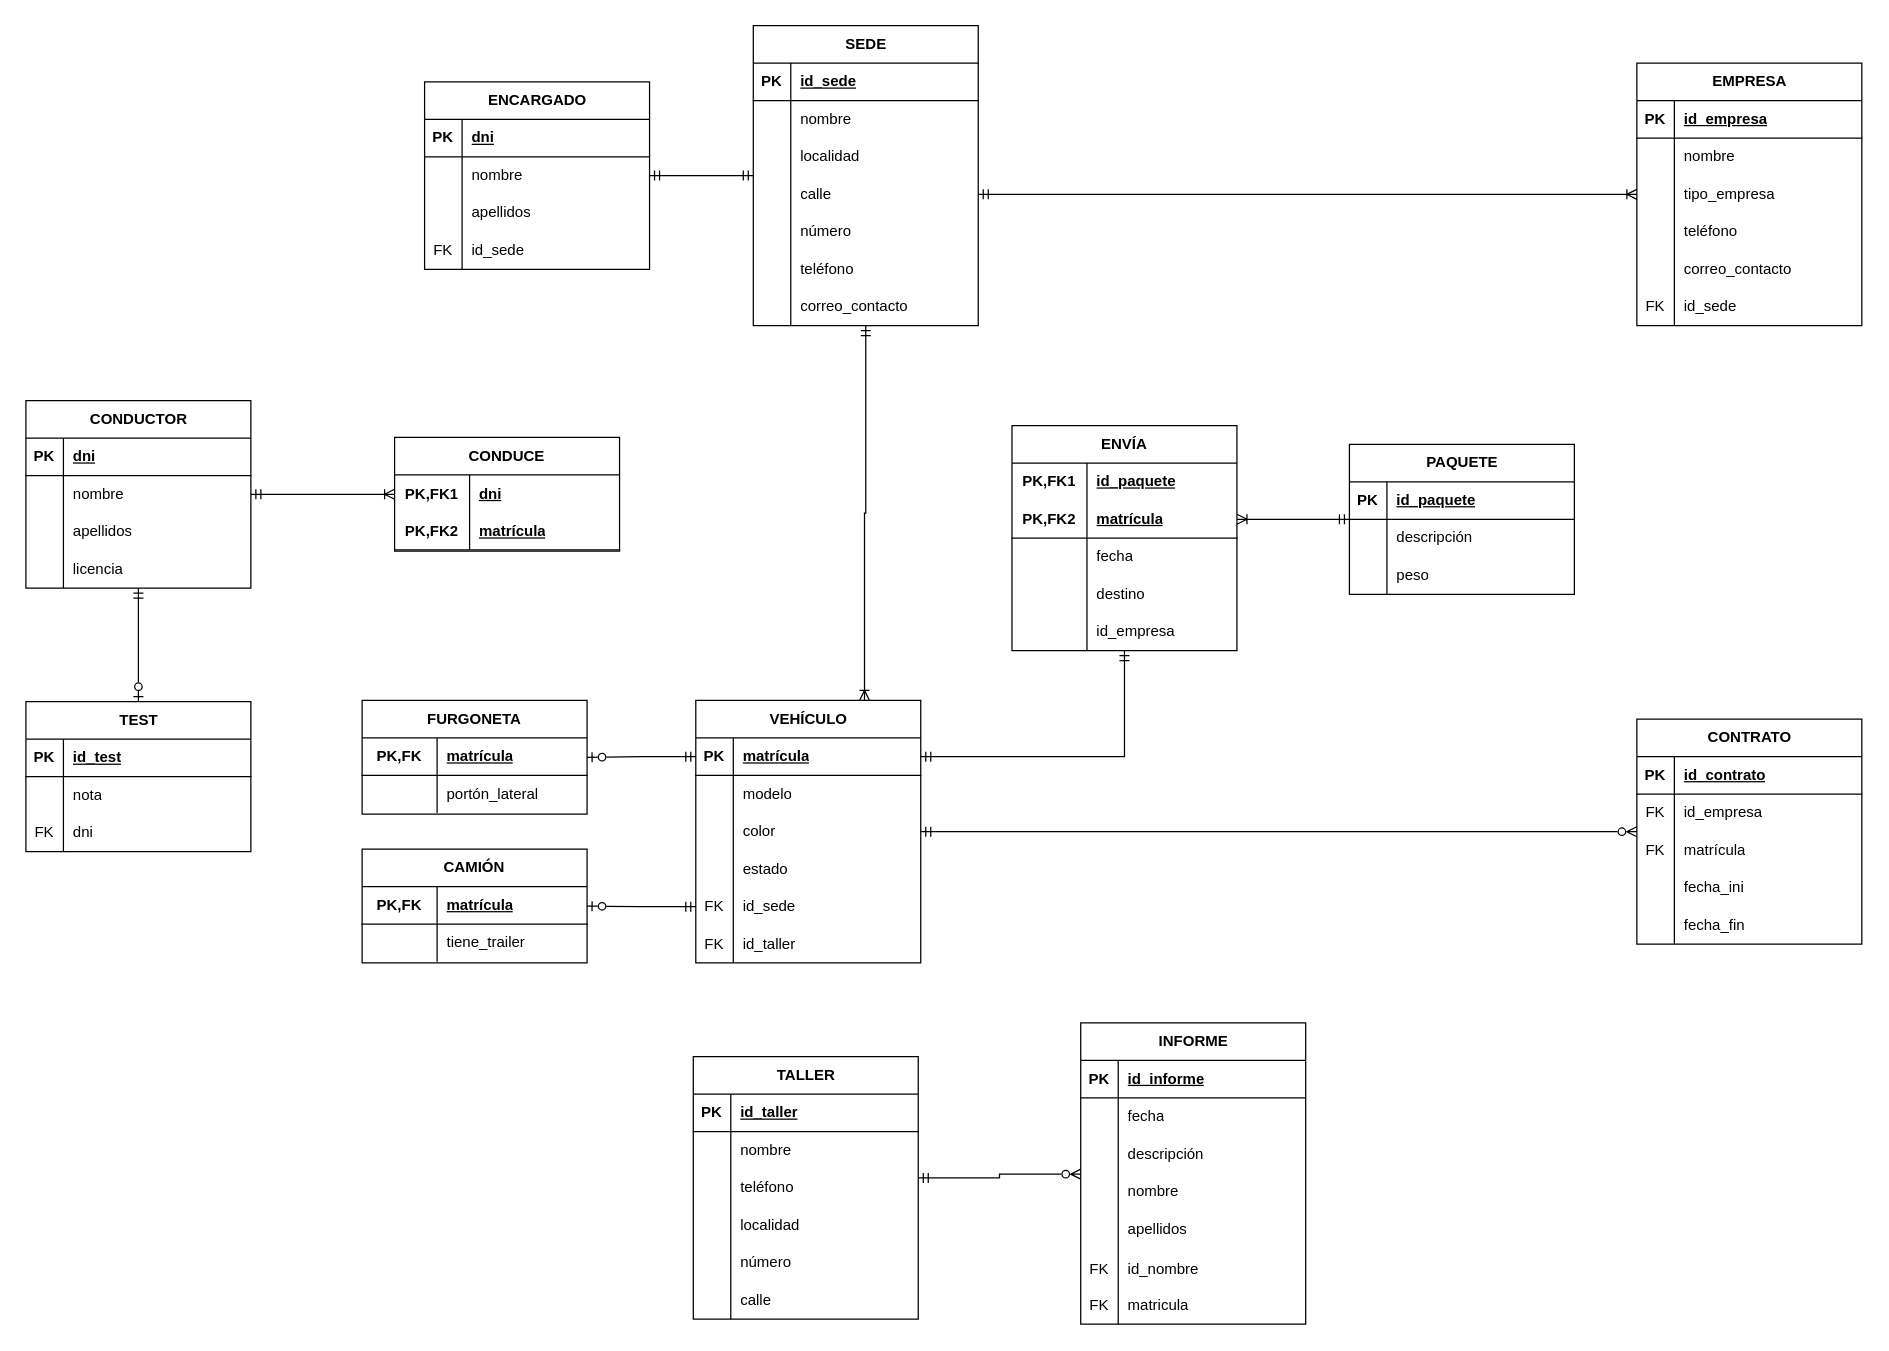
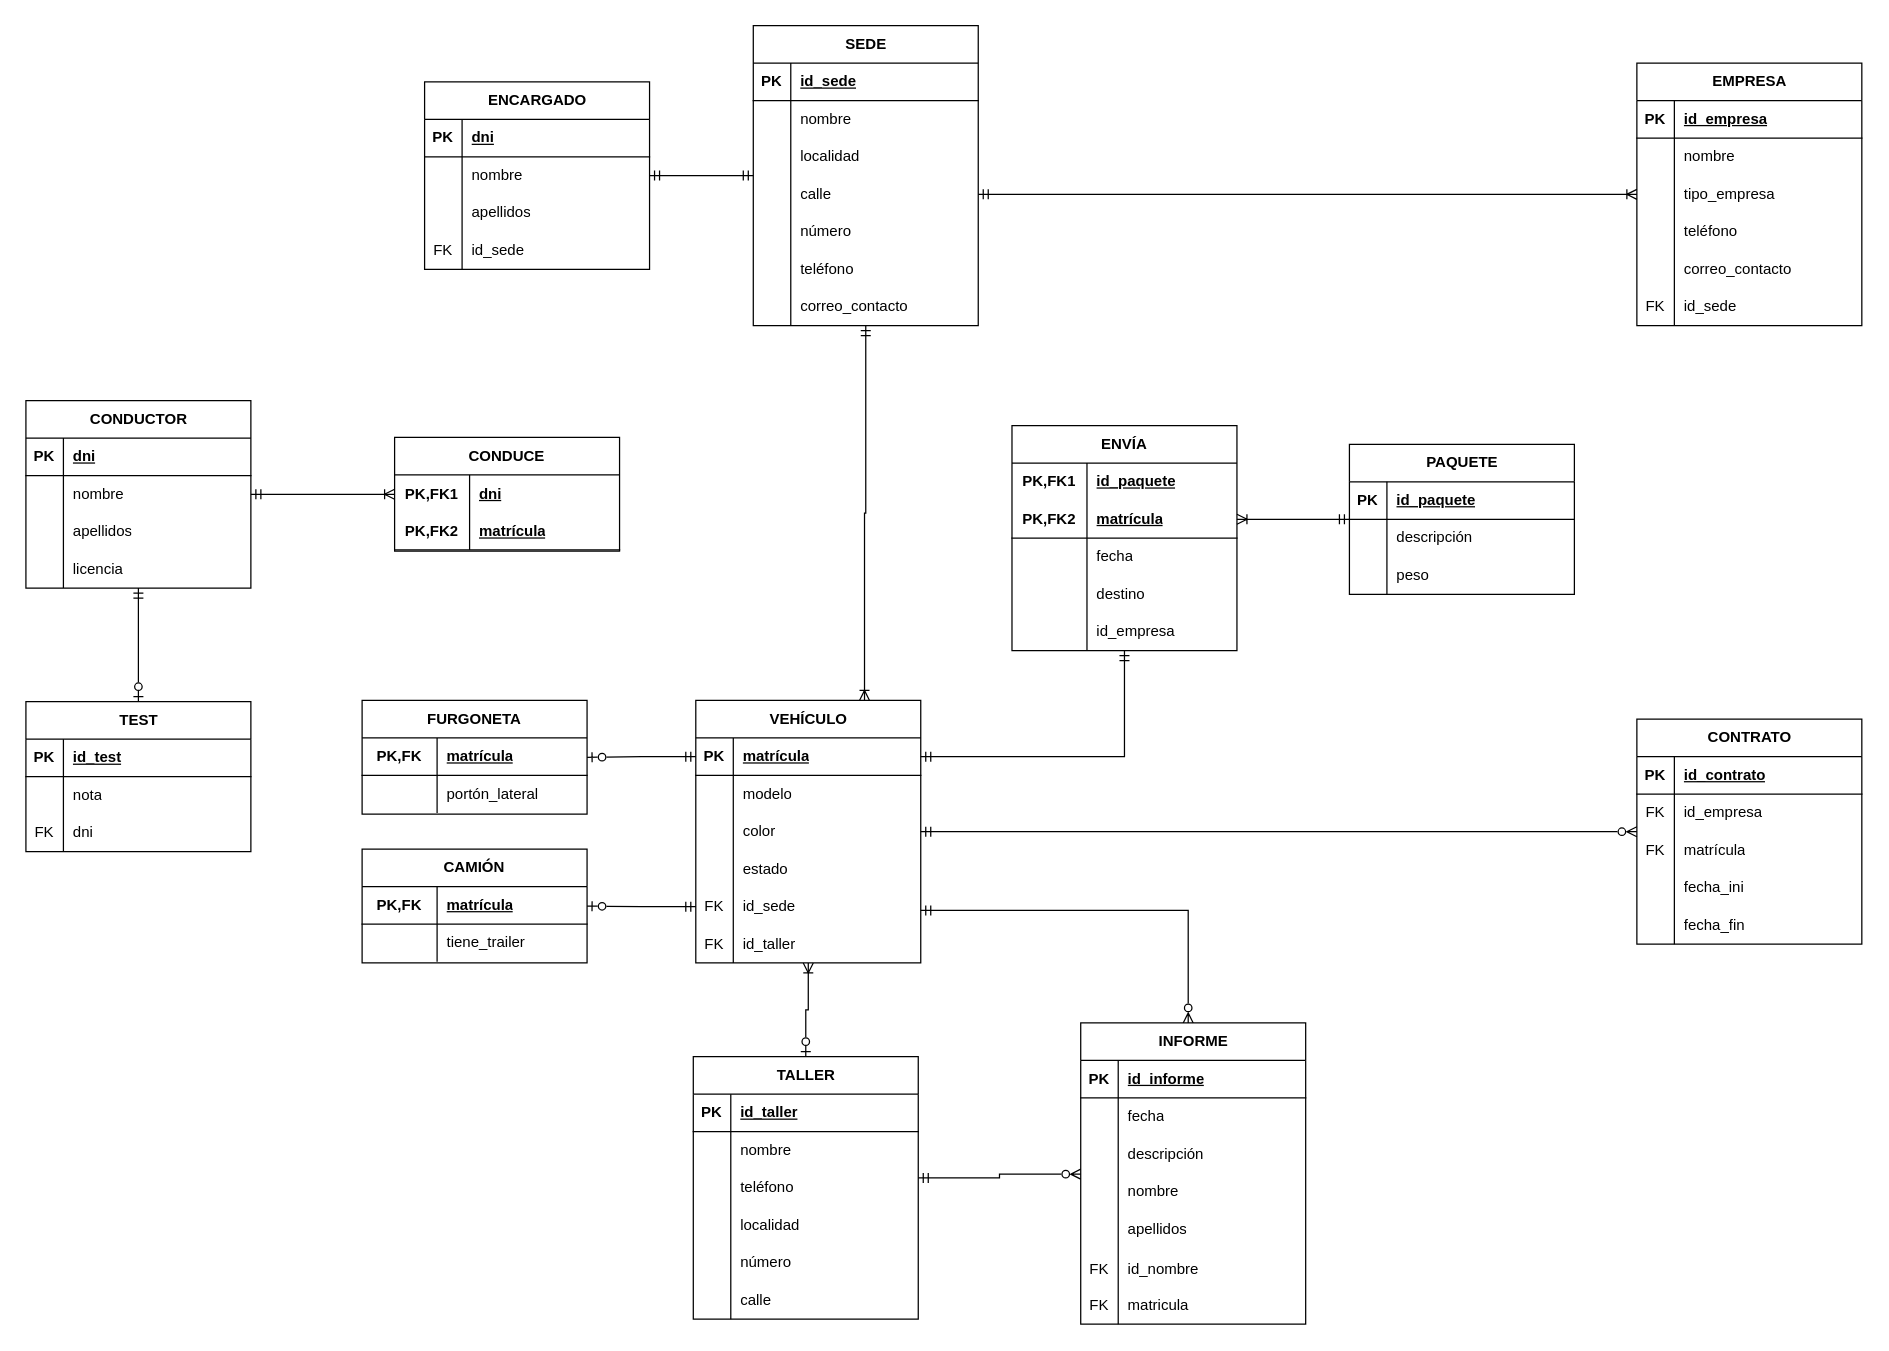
none -> (1102, 911)
none -> (808, 1003)
